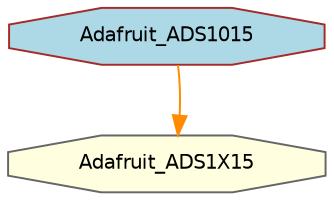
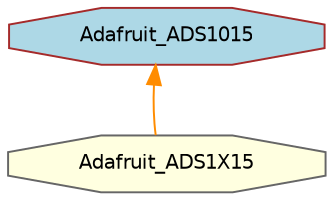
(180, 90) -> (154, 110)
